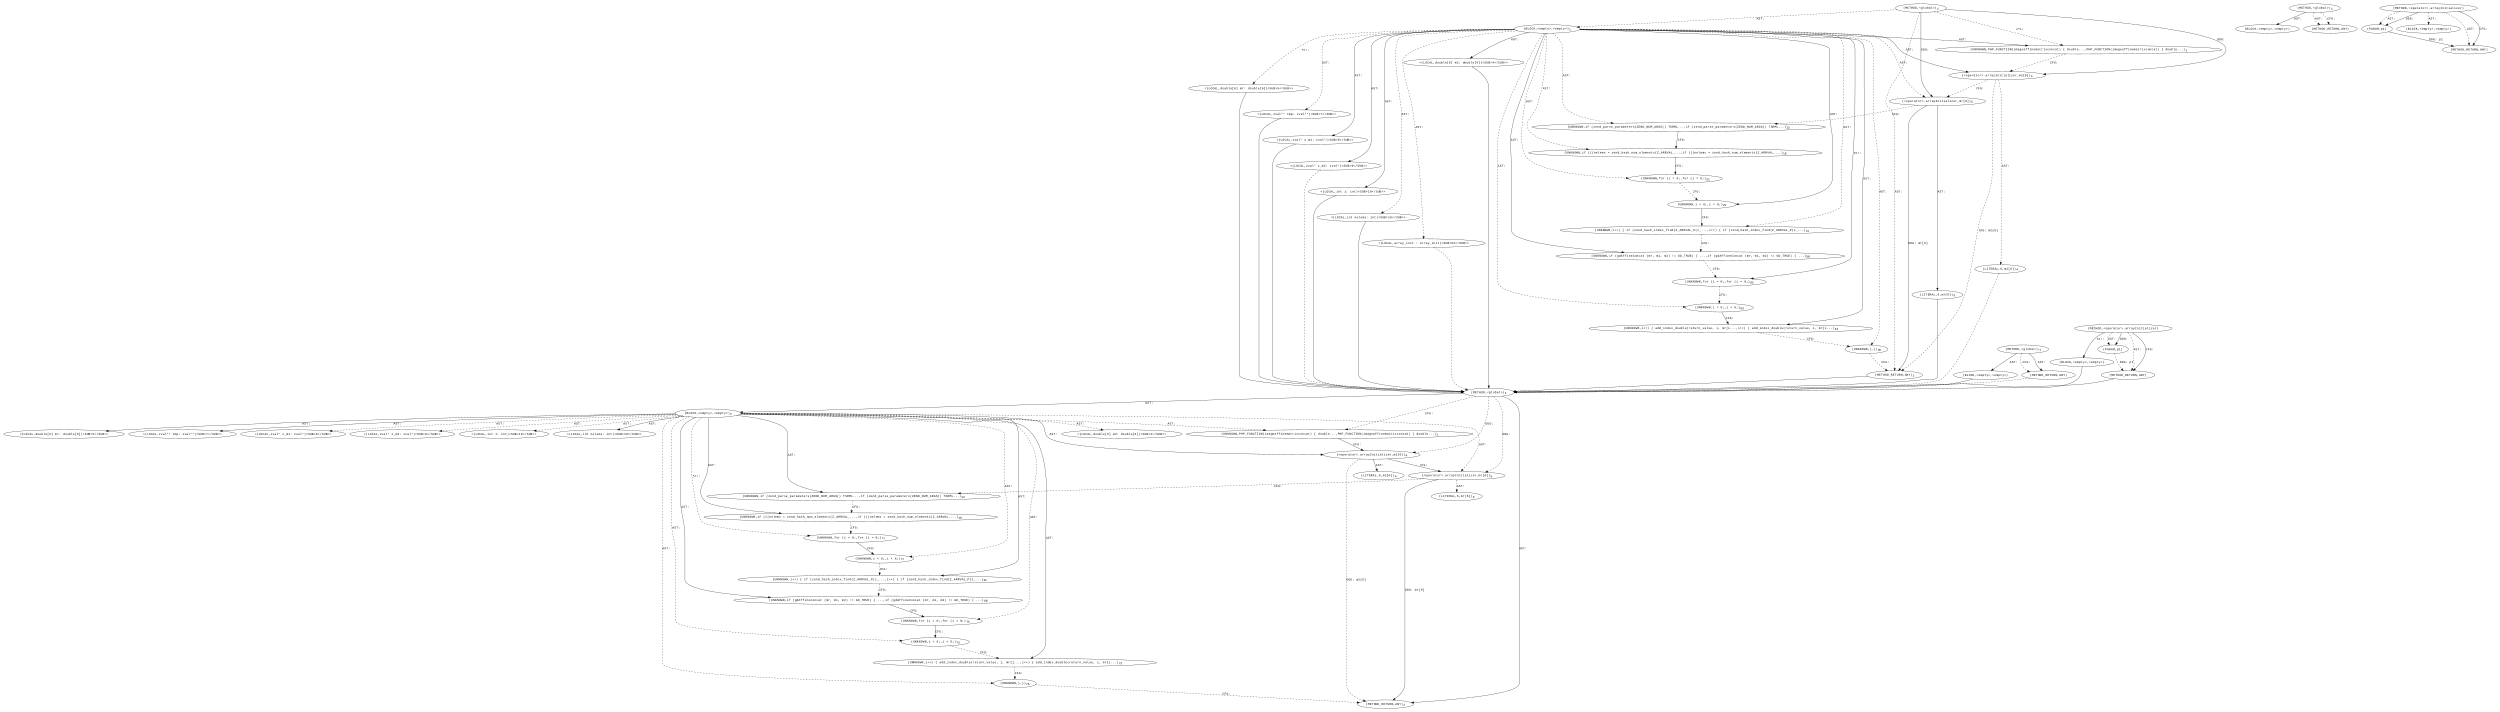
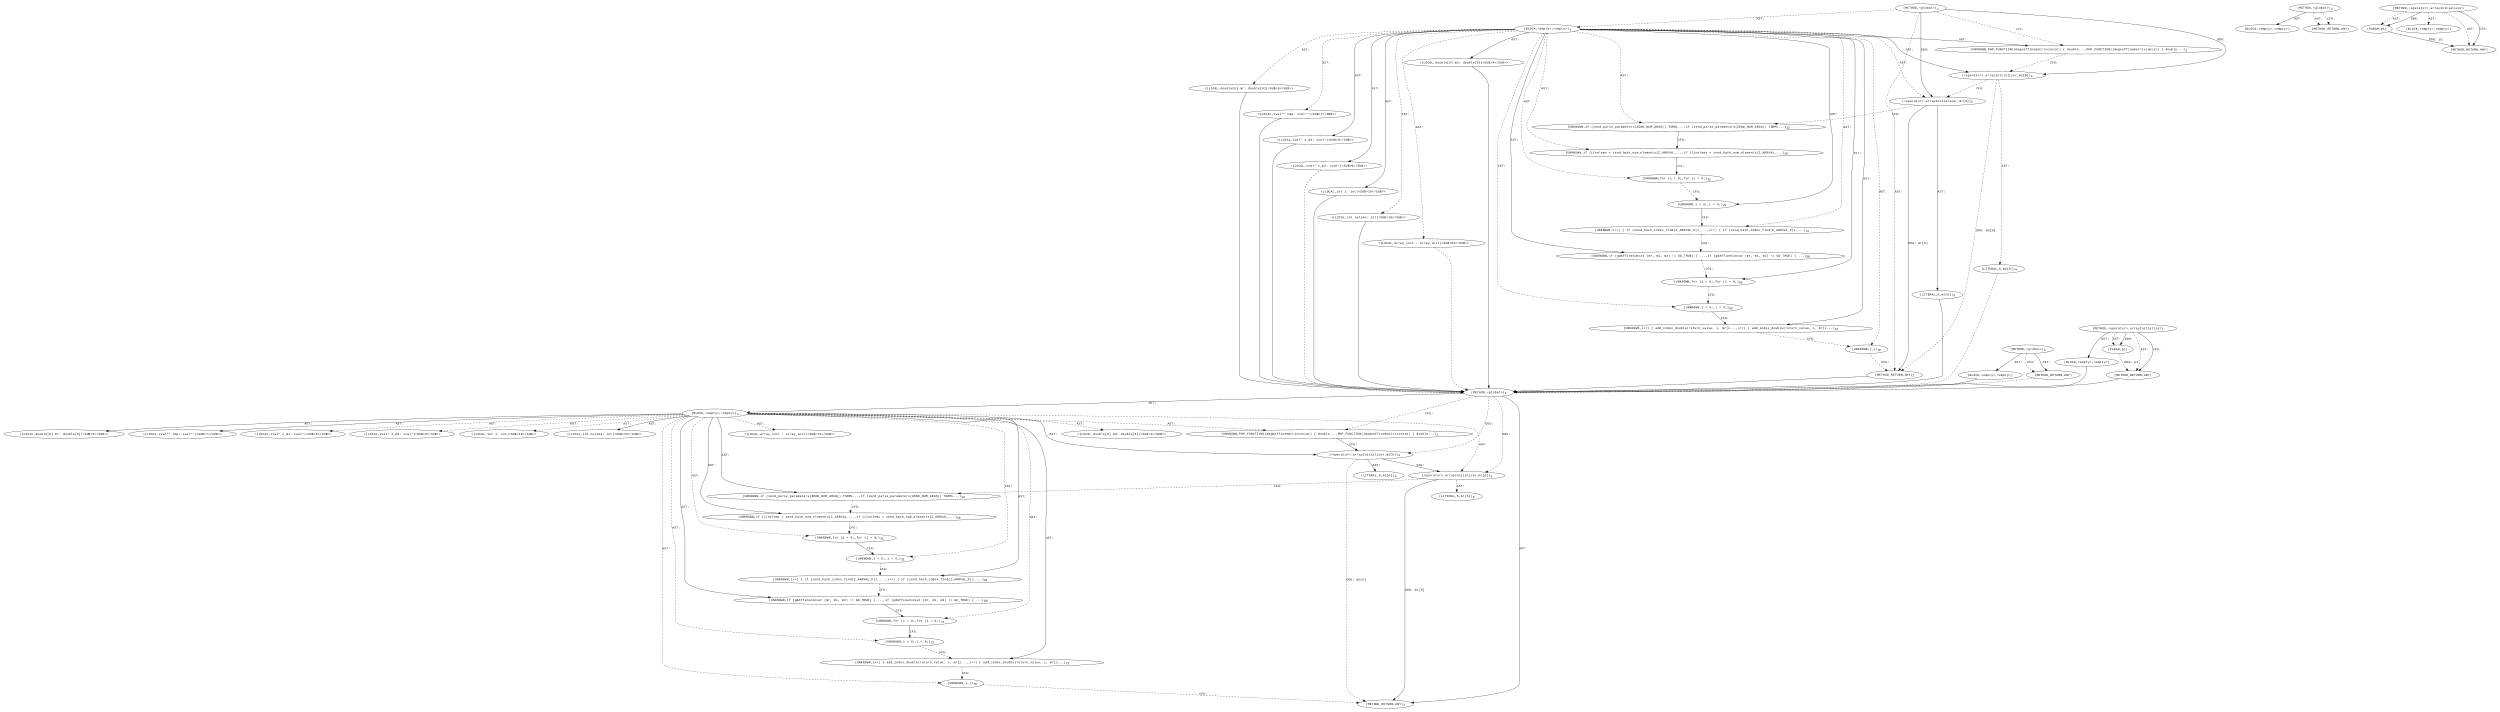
none -> (790, 434)
